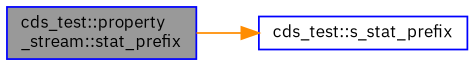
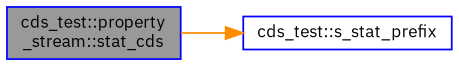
(102, 33) -> (94, 33)
